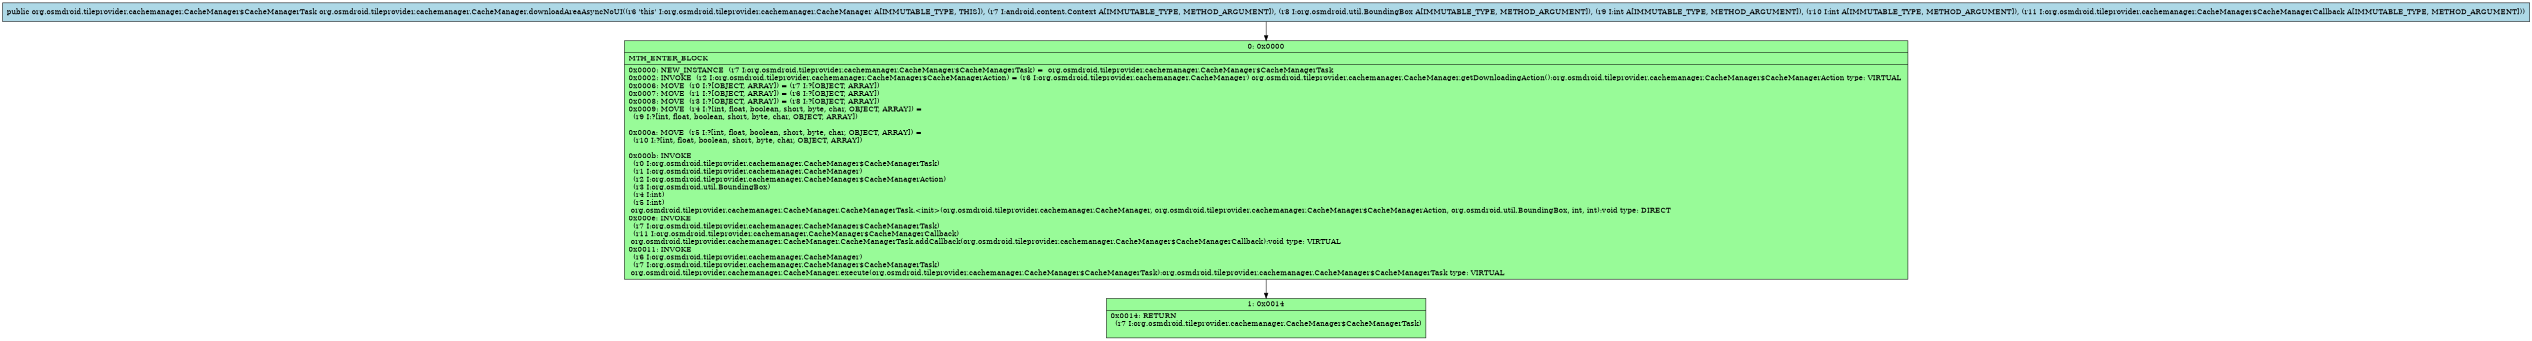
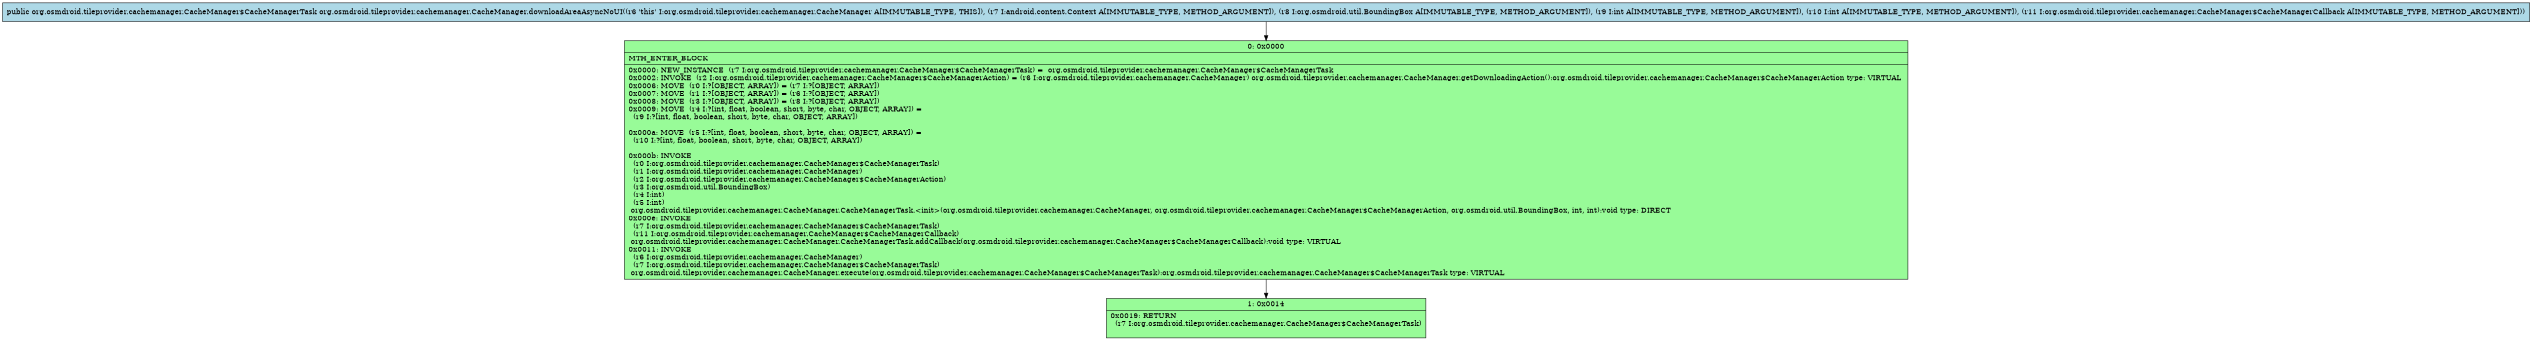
(1146, 316) -> (1146, 316)
